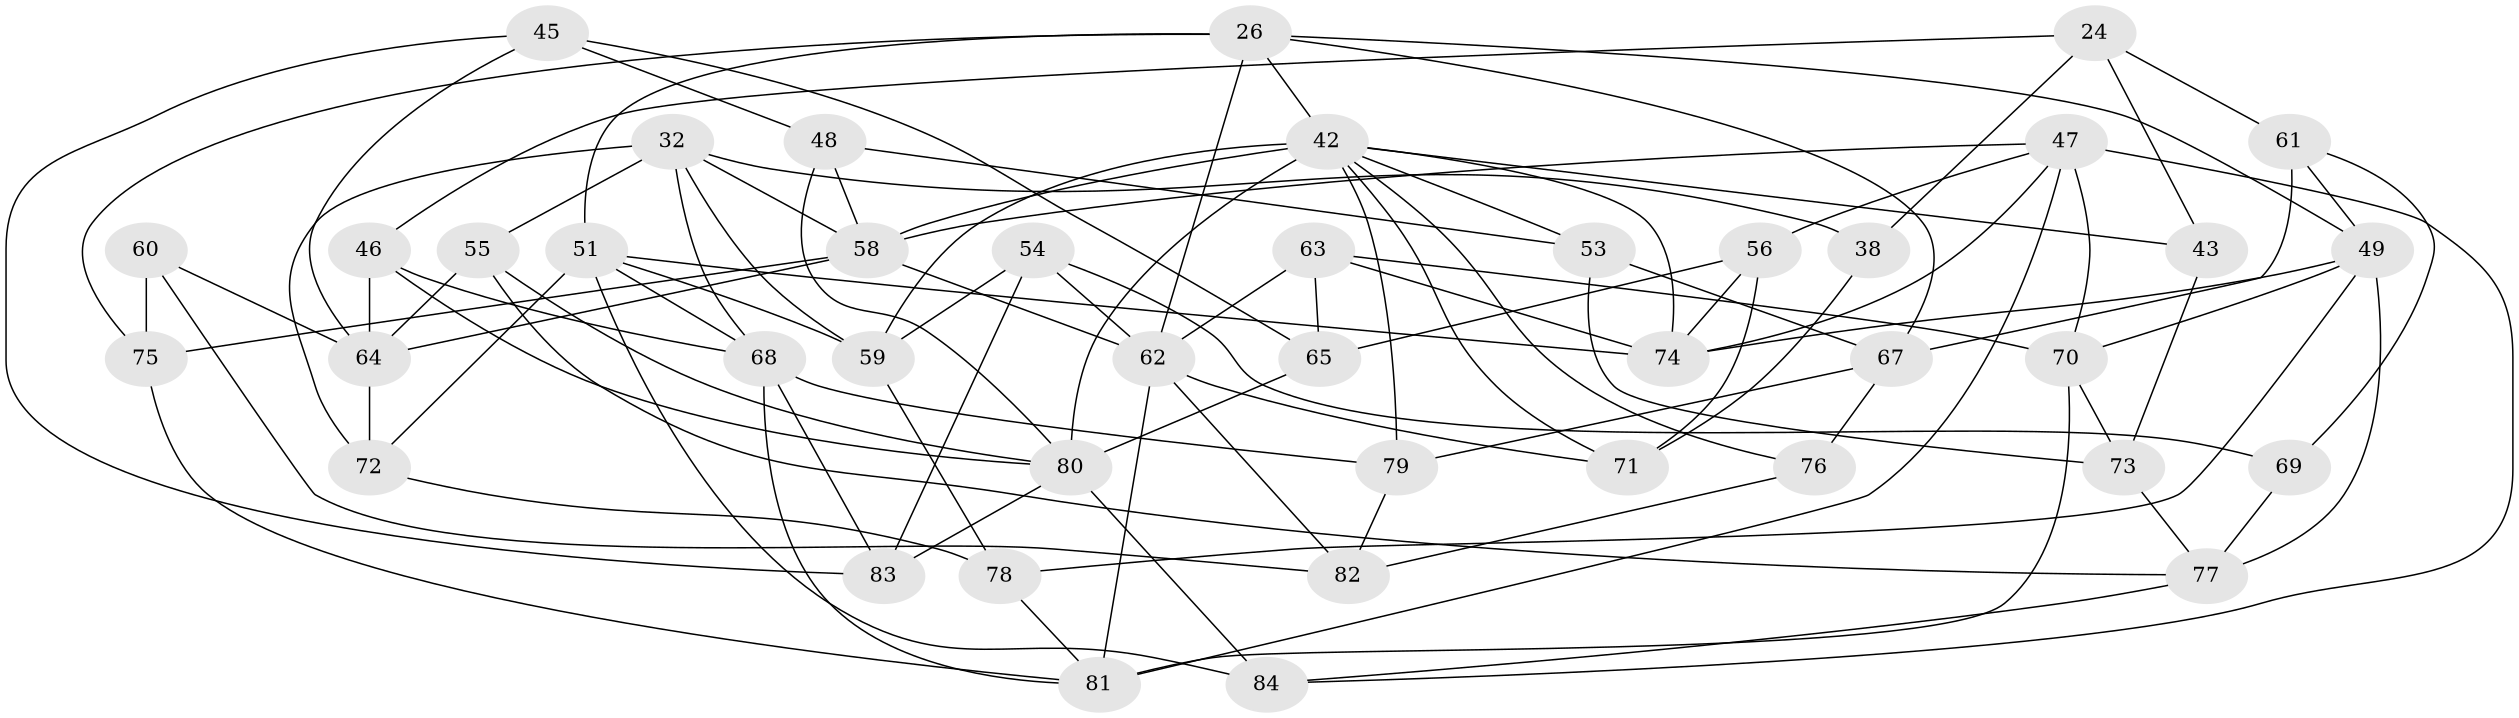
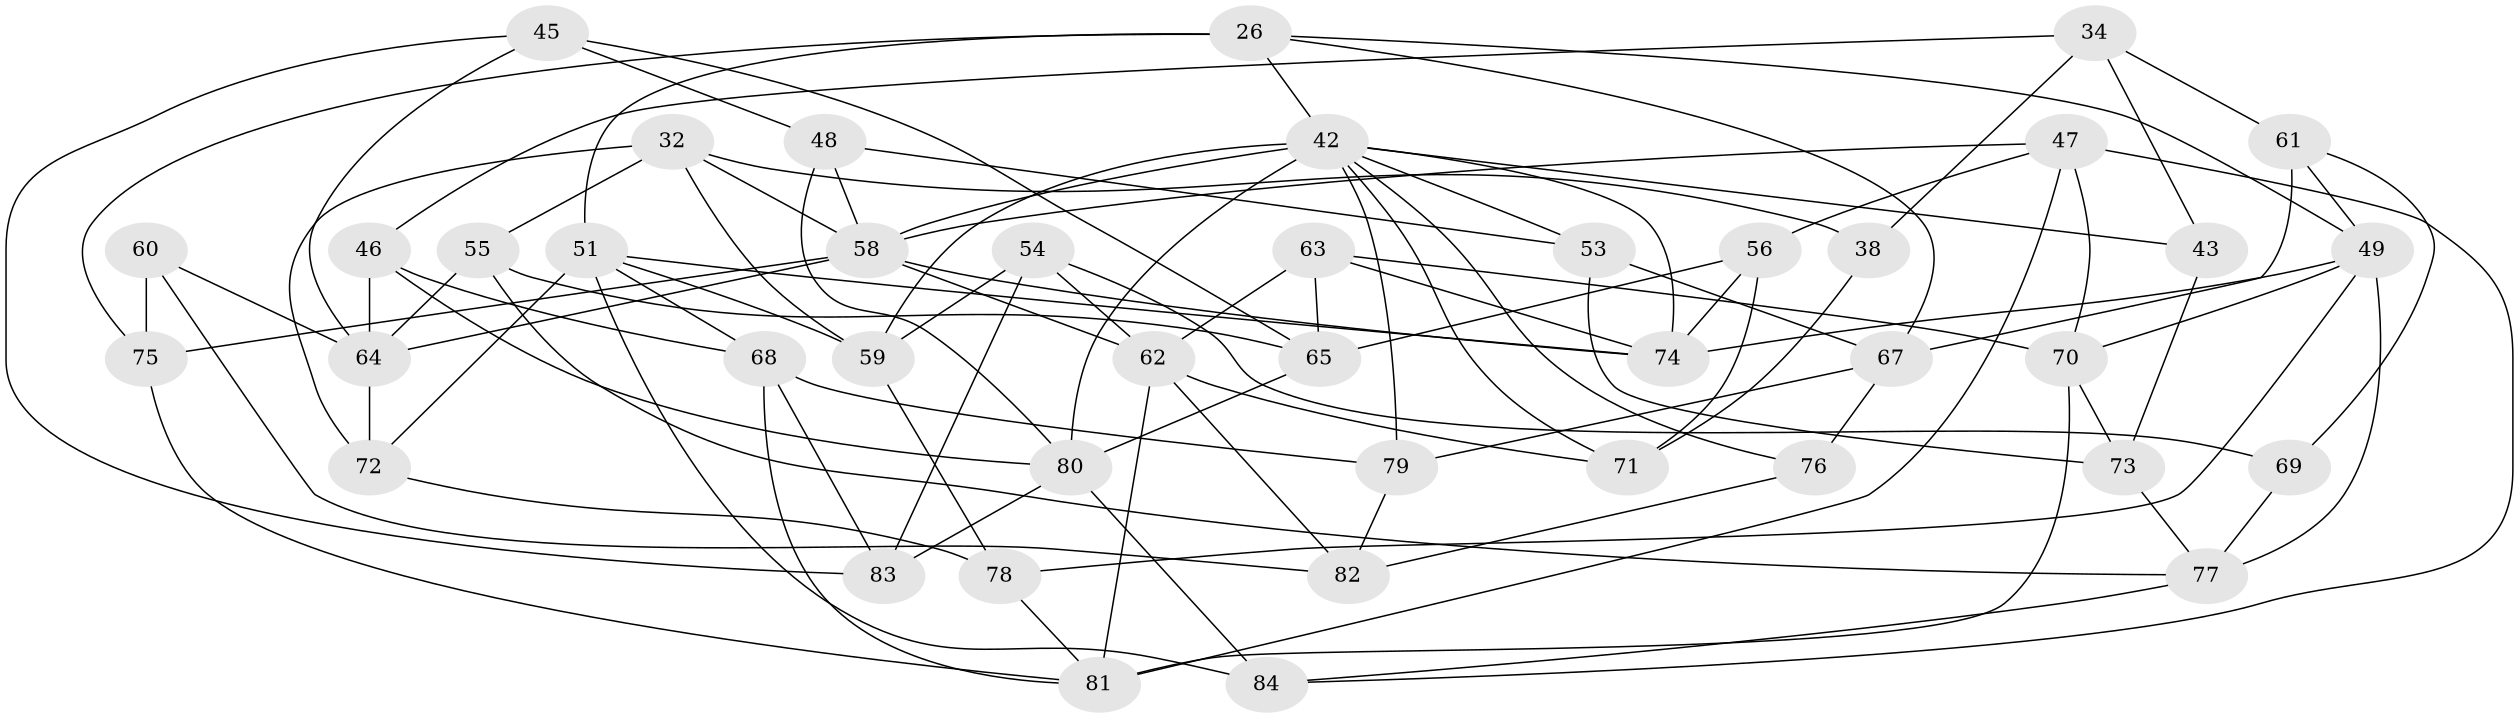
(2095, 33) -> (2095, 33)
(1198, 210) -> none
(696, 253) -> none
(1896, 292) -> (1102, 297)
(755, 402) -> (836, 317)
